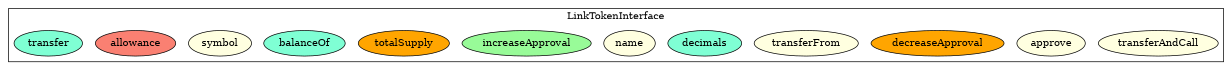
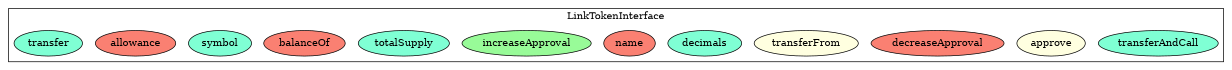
(220, 43) -> (220, 43)
(304, 43) -> (304, 43)
(404, 43) -> (404, 43)
(630, 43) -> (630, 43)
(938, 43) -> (938, 43)
(1158, 43) -> (1158, 43)
